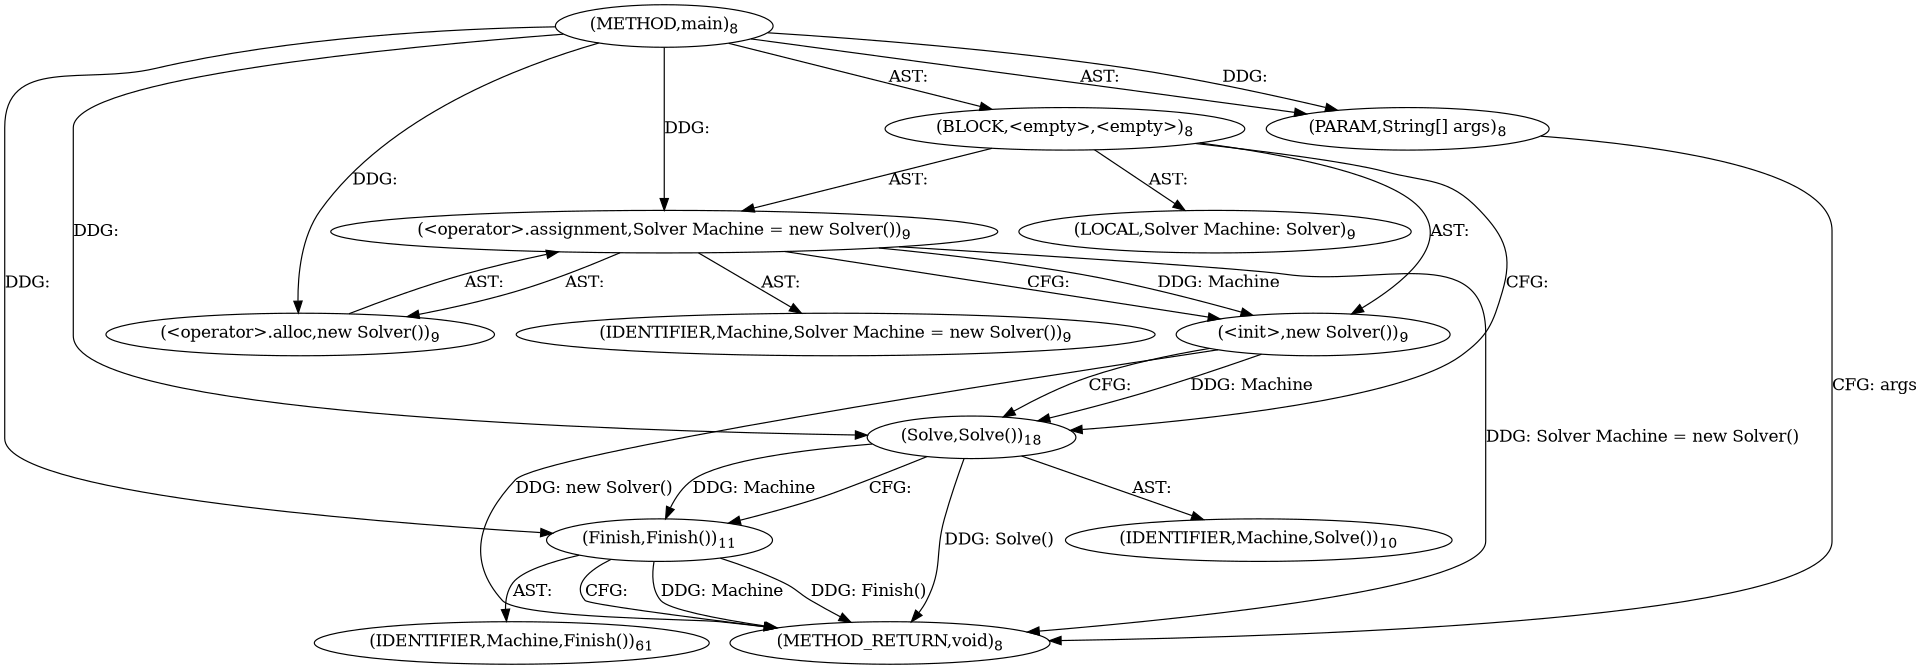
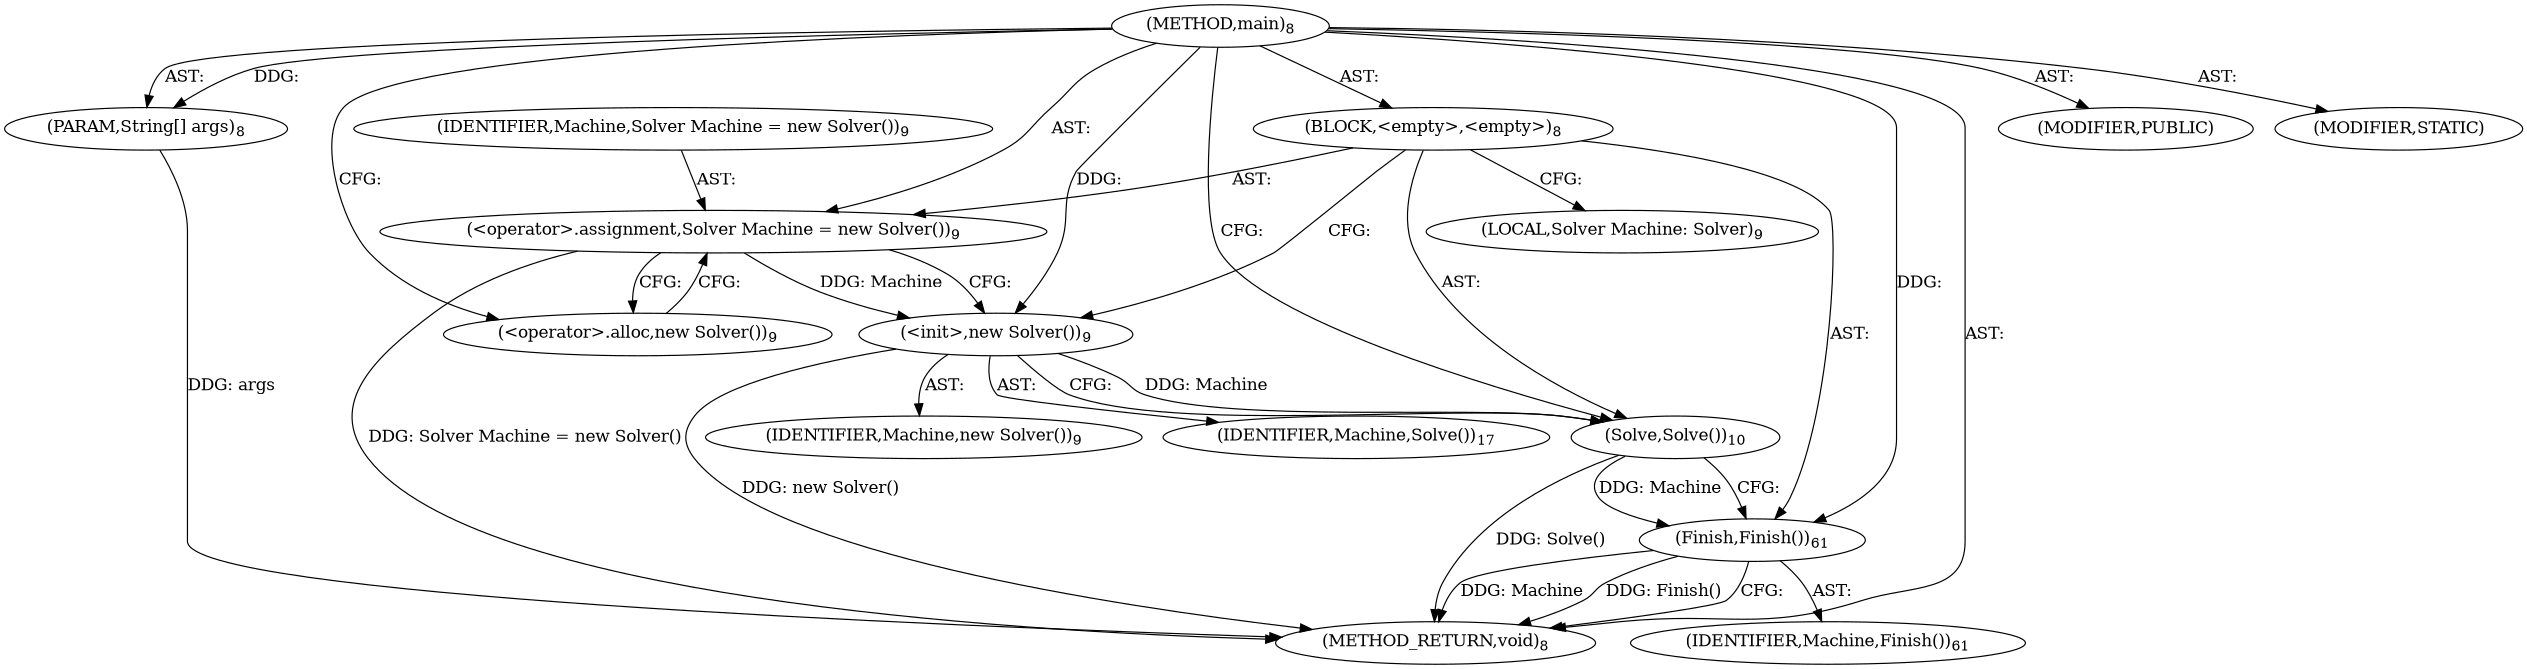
(690, 129) -> (1074, 129)
none -> (2126, 129)
none -> (2399, 129)
none -> (1086, 161)
(378, 180) -> (363, 180)
(1171, 180) -> (1564, 180)
none -> (1965, 222)
(99, 232) -> (1245, 232)
(1453, 232) -> (1352, 232)
none -> (1832, 233)
(745, 280) -> (691, 175)
(487, 283) -> (722, 283)
(587, 283) -> (663, 283)
(1530, 283) -> (1464, 283)
(1875, 386) -> (232, 386)
(1033, 436) -> (1737, 436)
none -> (924, 437)
(1107, 486) -> (1082, 407)
(727, 538) -> (1820, 538)
(1389, 538) -> (1486, 436)
